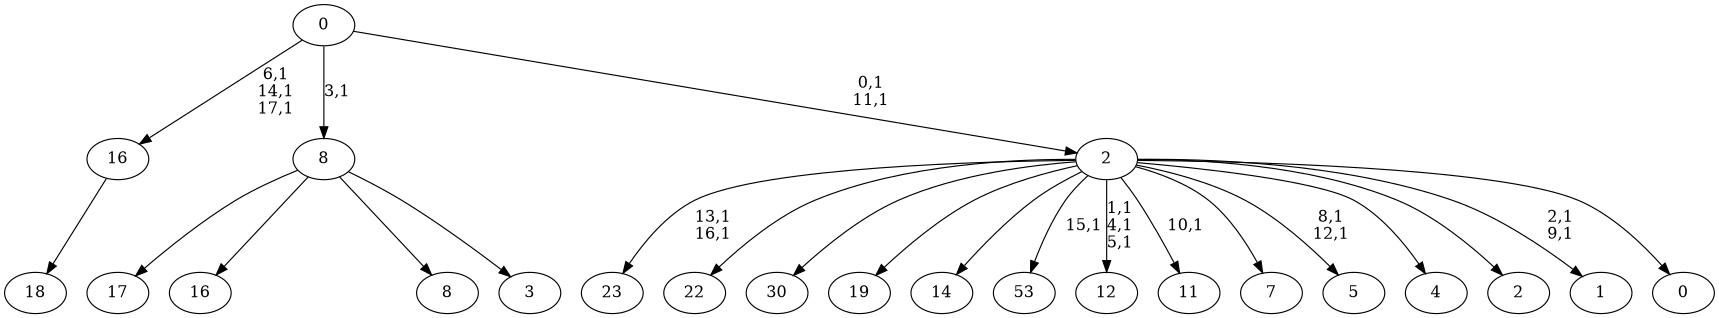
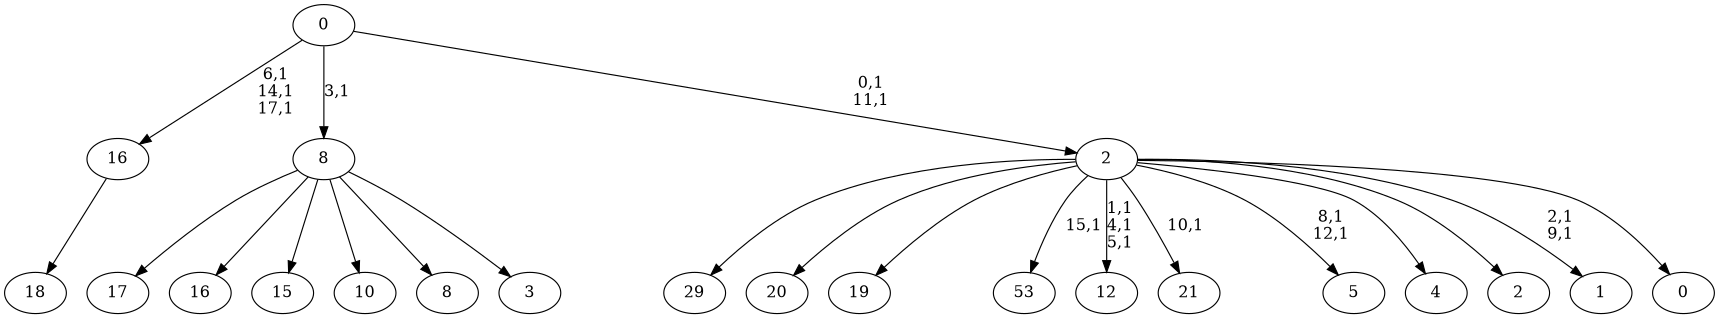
none -> (283, 293)
none -> (365, 293)
(612, 293) -> none
(695, 293) -> (695, 293)
(777, 293) -> (777, 293)
(942, 293) -> none
(1189, 293) -> (1189, 293)
(1271, 293) -> none
